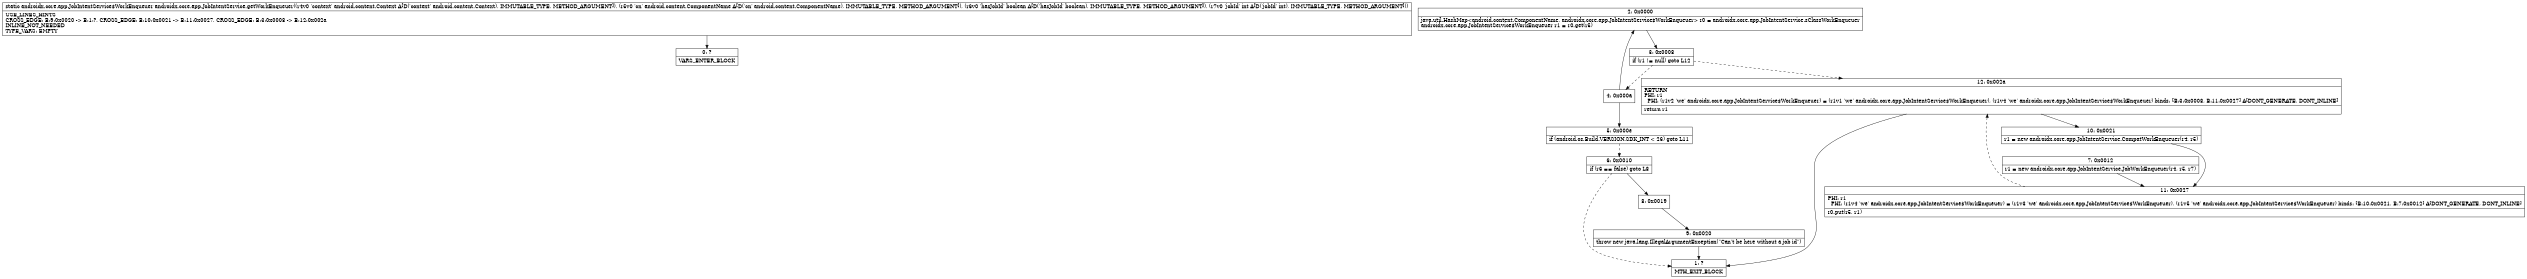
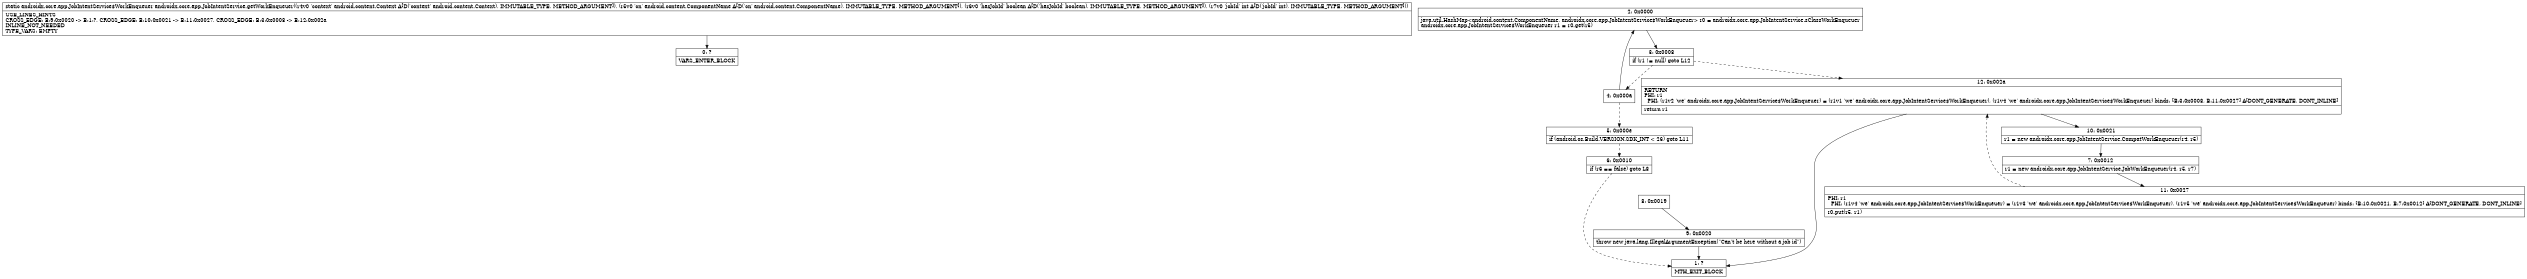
(1619, 113) -> (1619, 113)
(2201, 156) -> (2101, 149)
(1636, 183) -> none
